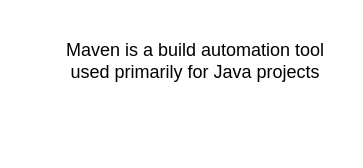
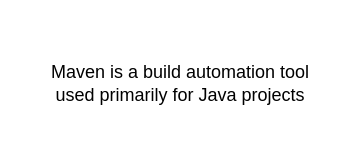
(196, 61) -> (181, 83)
